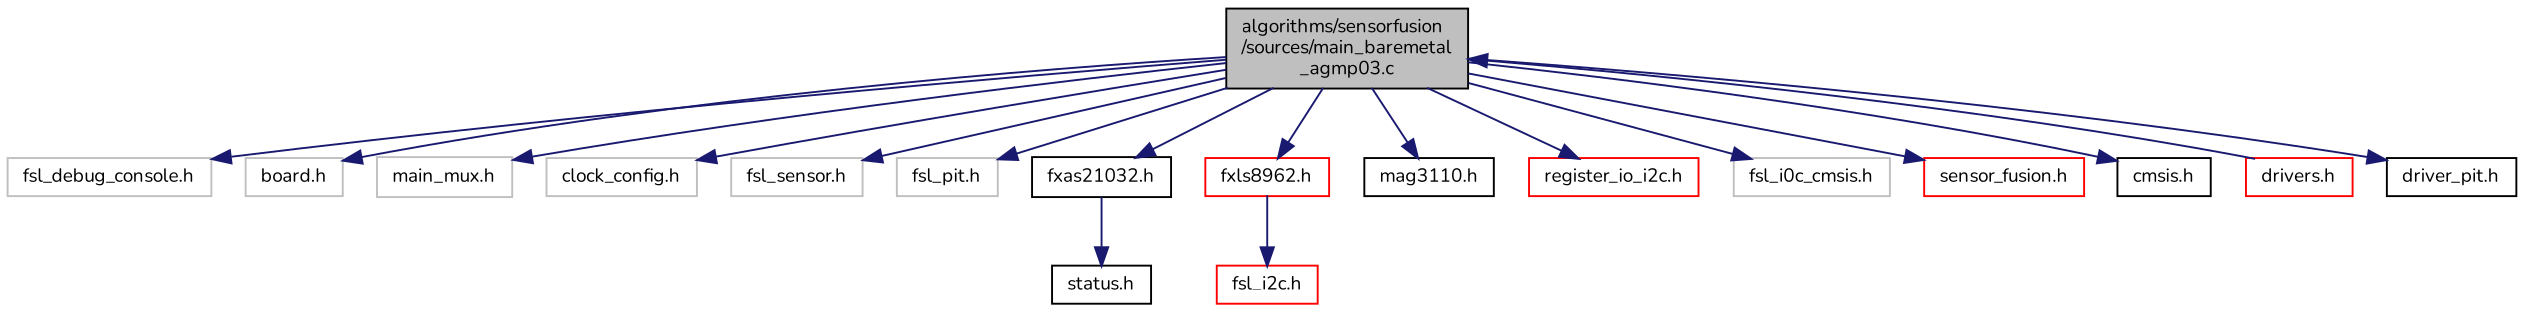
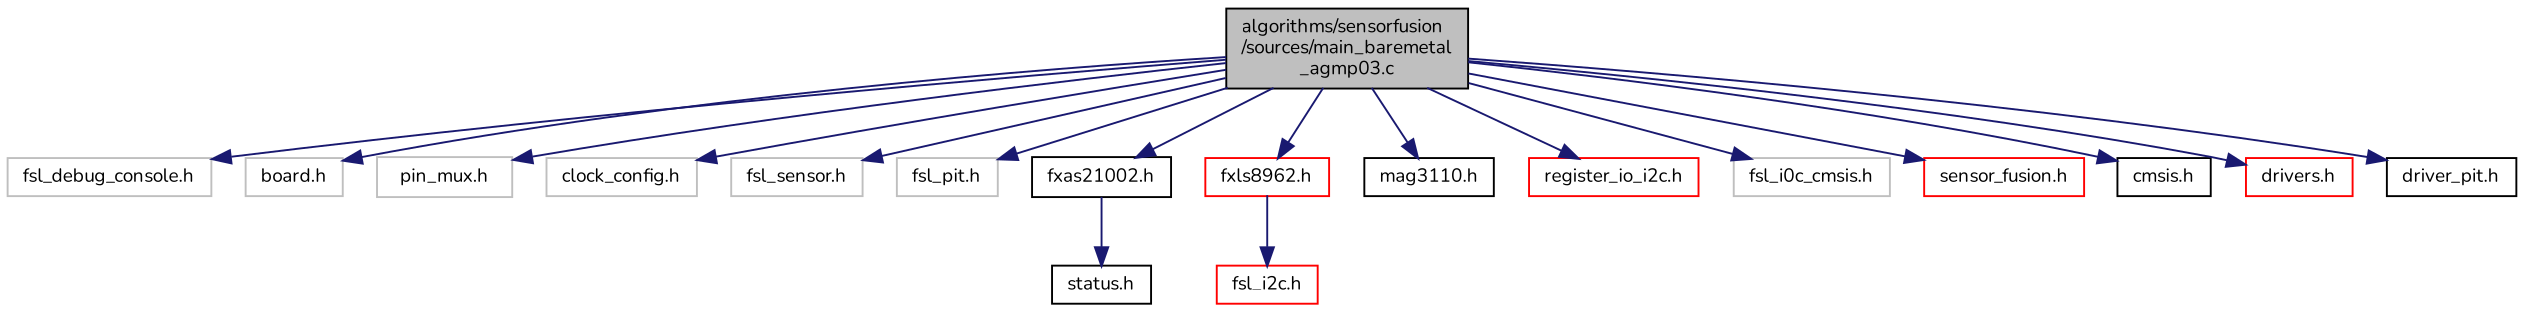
(1873, 101) -> (1906, 109)
(445, 177) -> (445, 177)
(1102, 177) -> (1102, 177)
